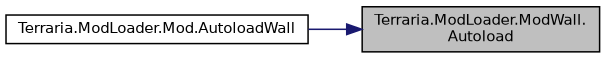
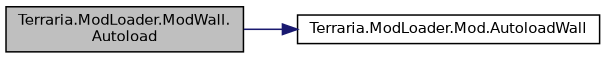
(327, 29) -> (263, 29)
